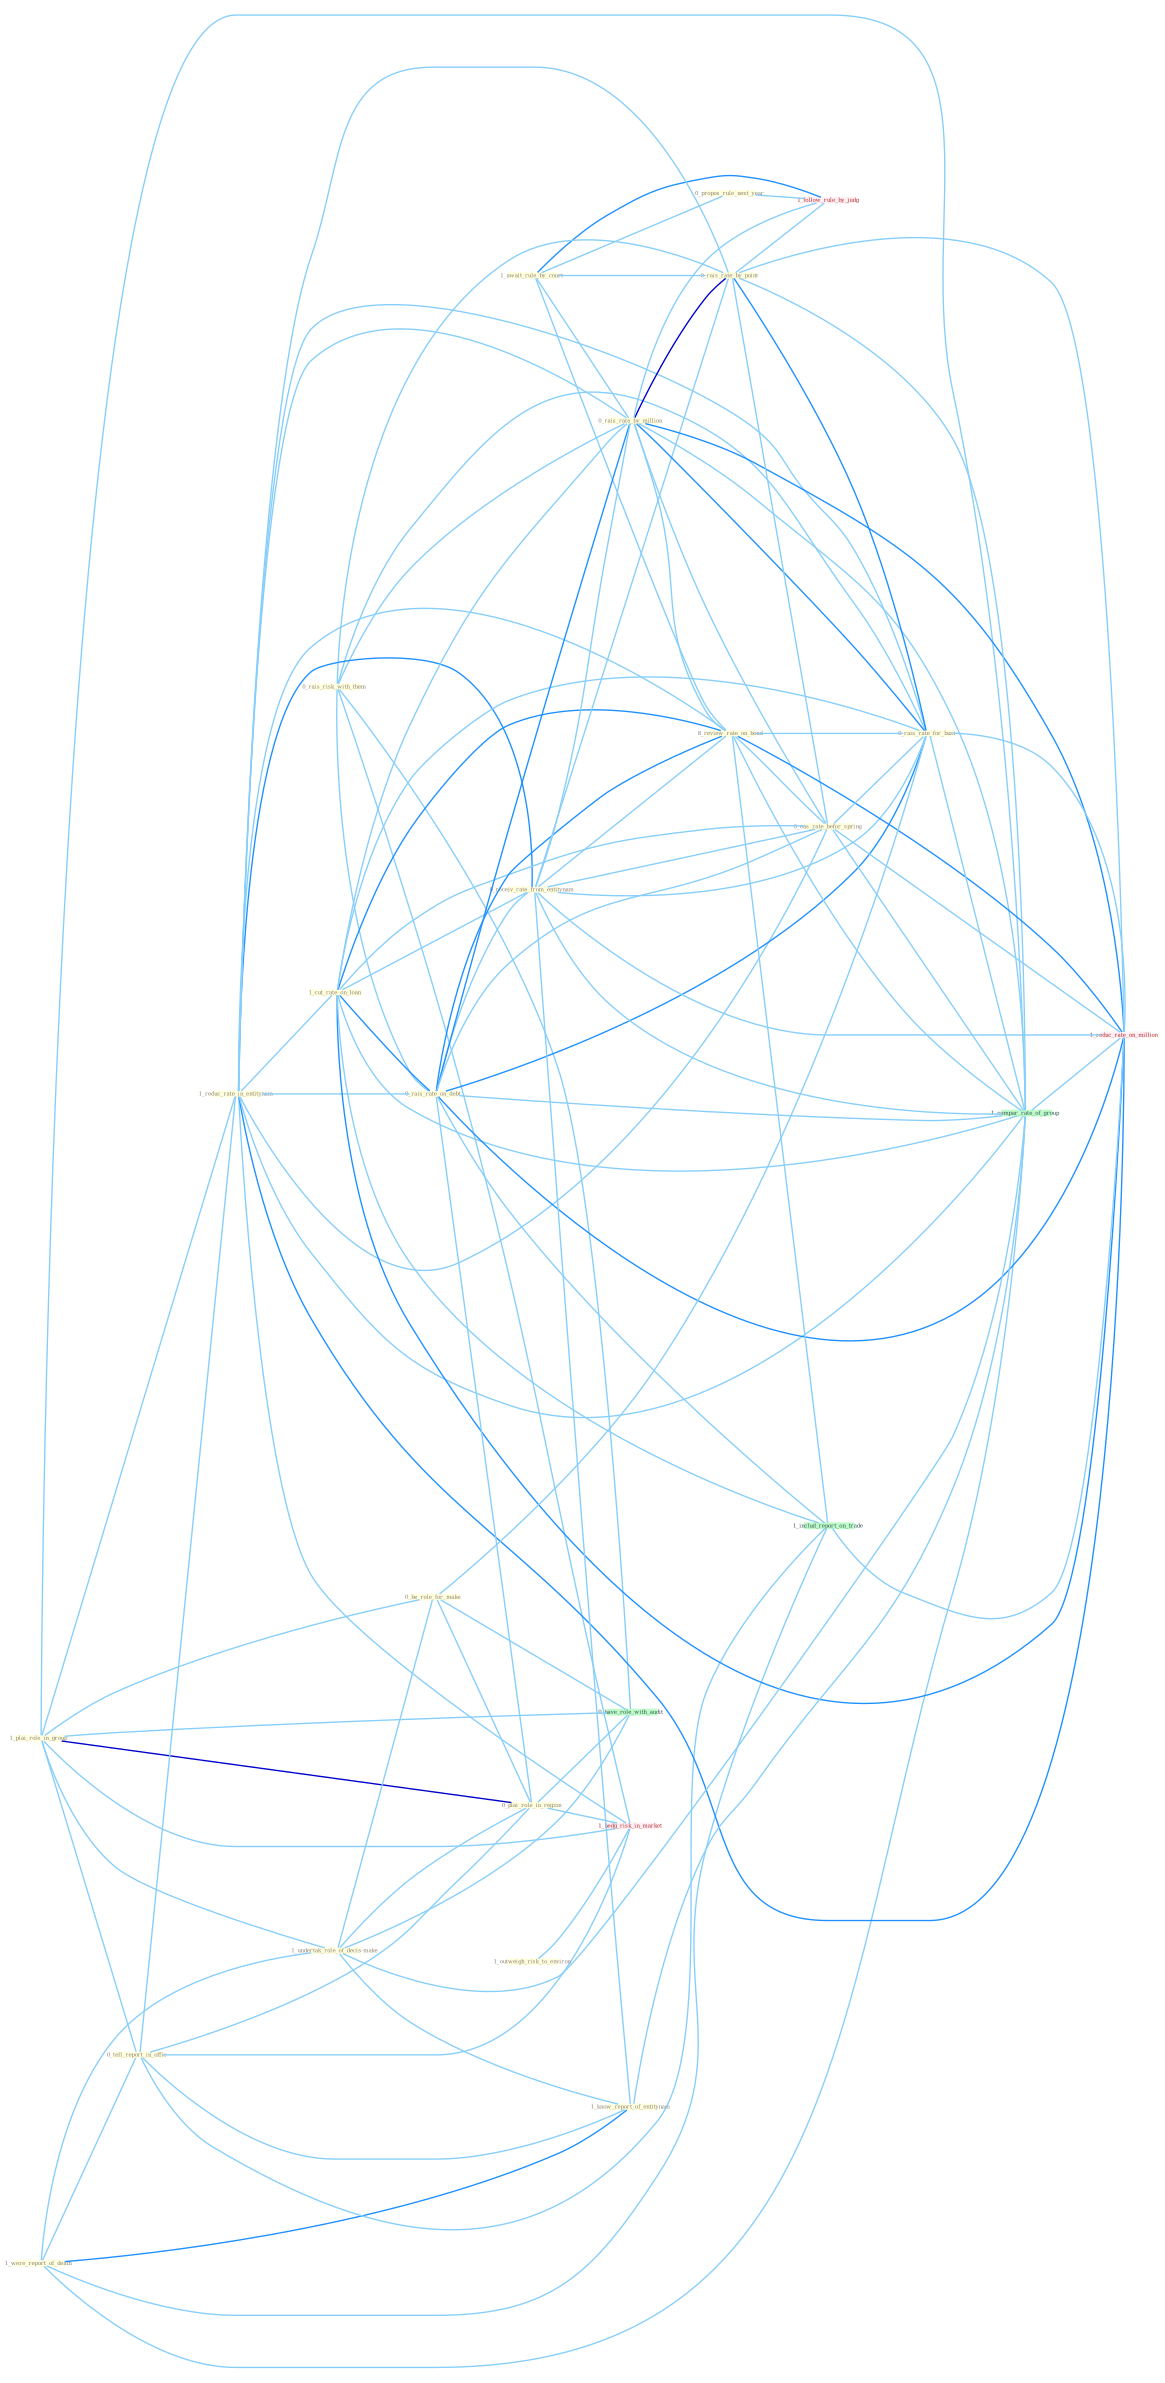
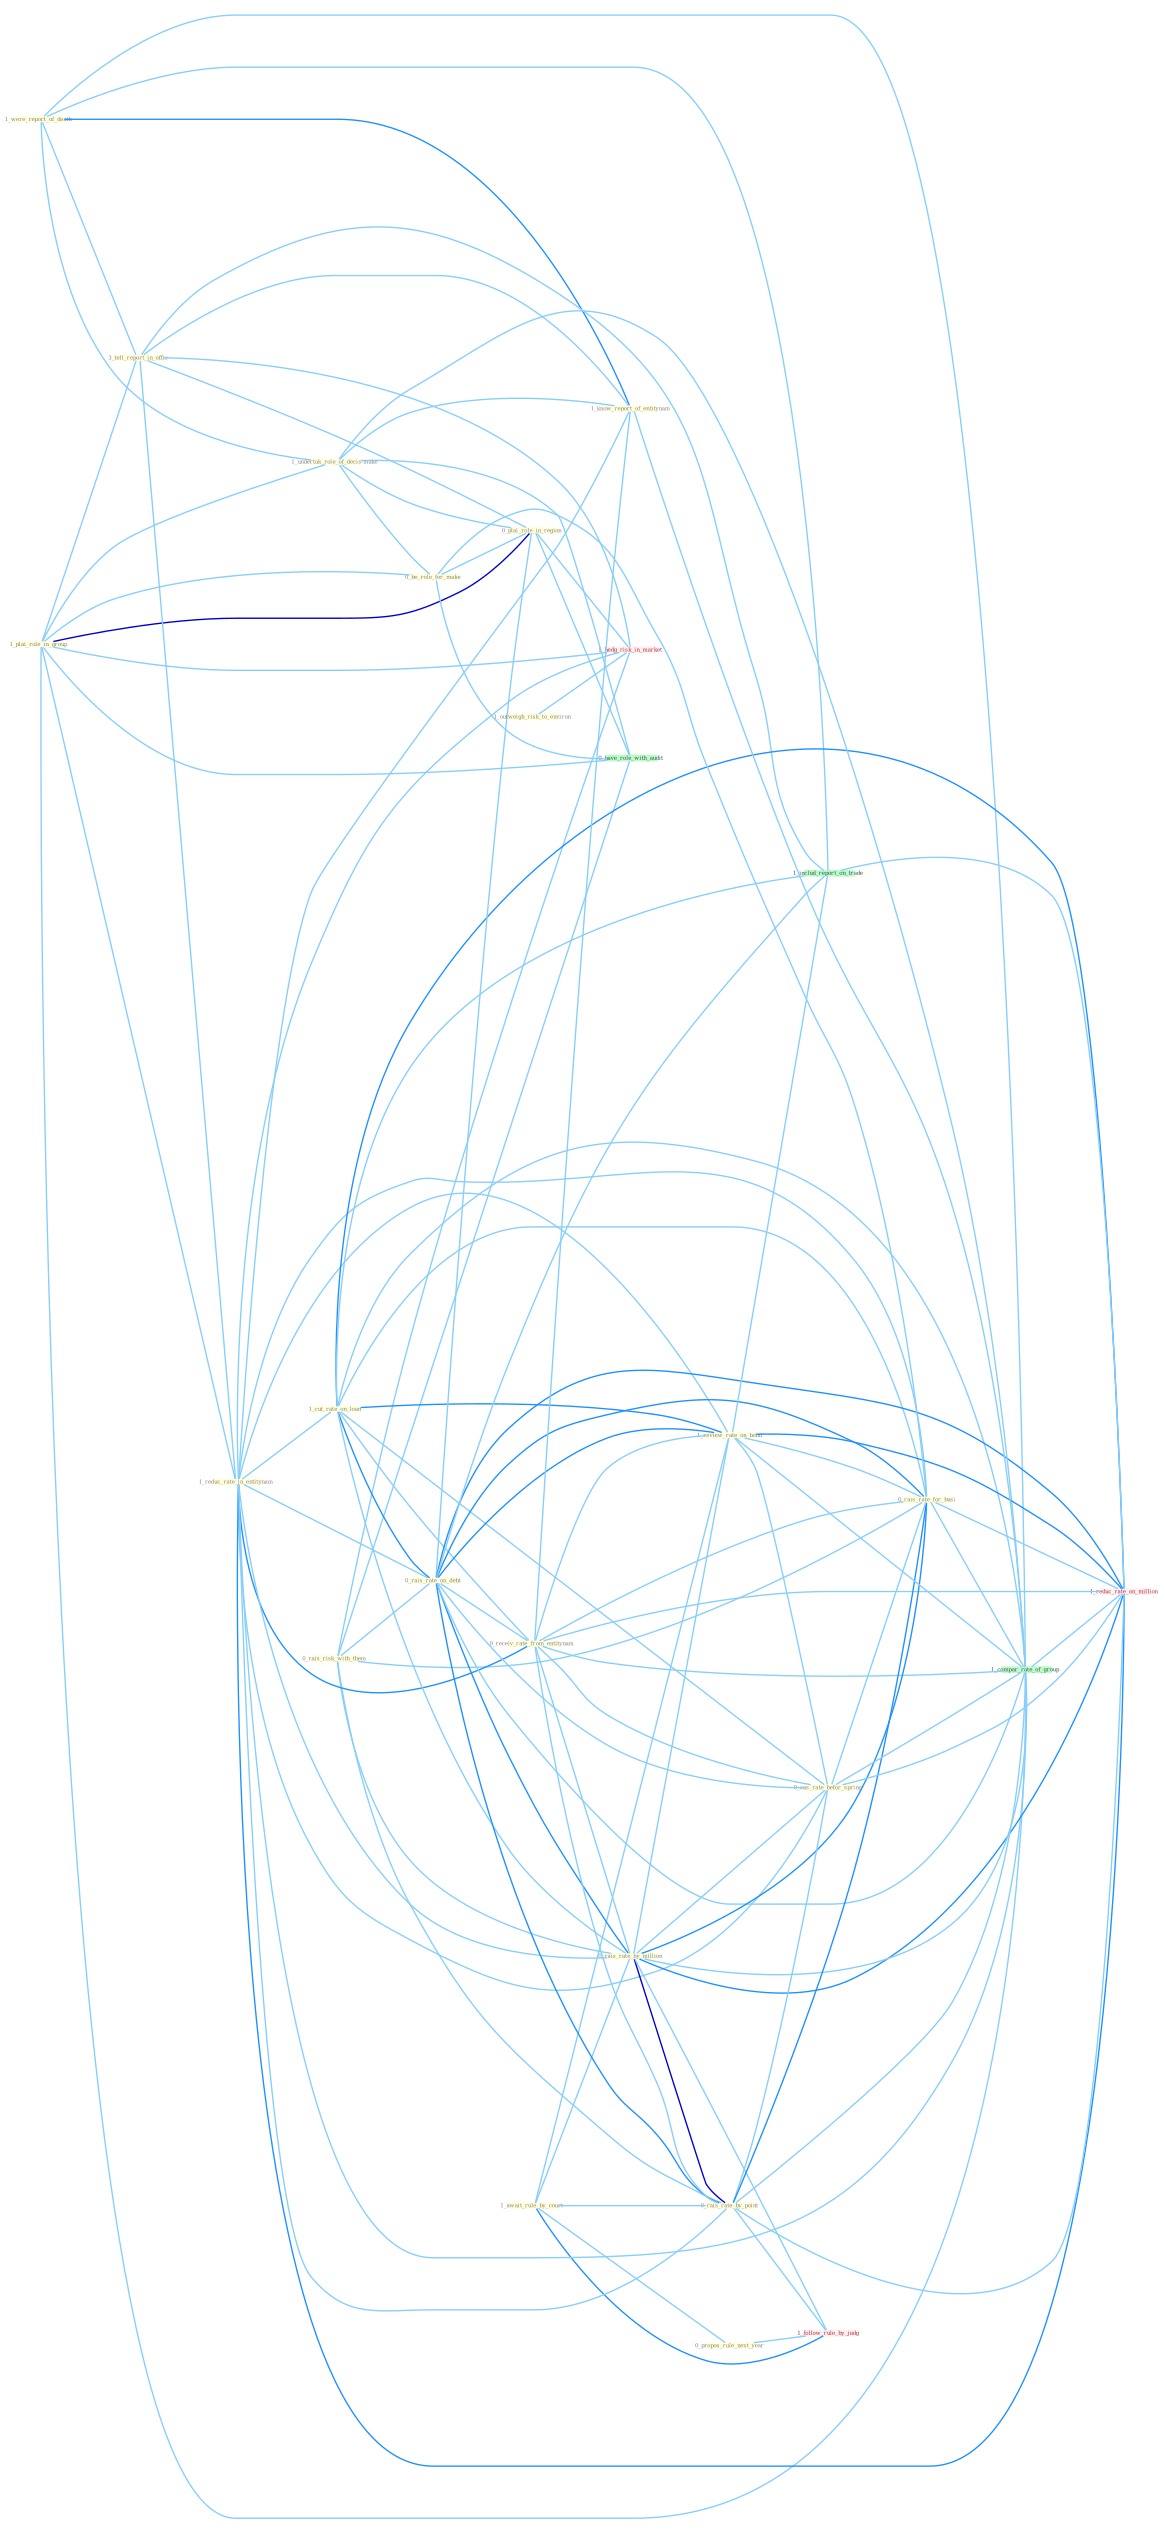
(731, 733) -> (731, 1435)
none -> (309, 899)
none -> (526, 1920)
(138, 2055) -> (138, 358)
